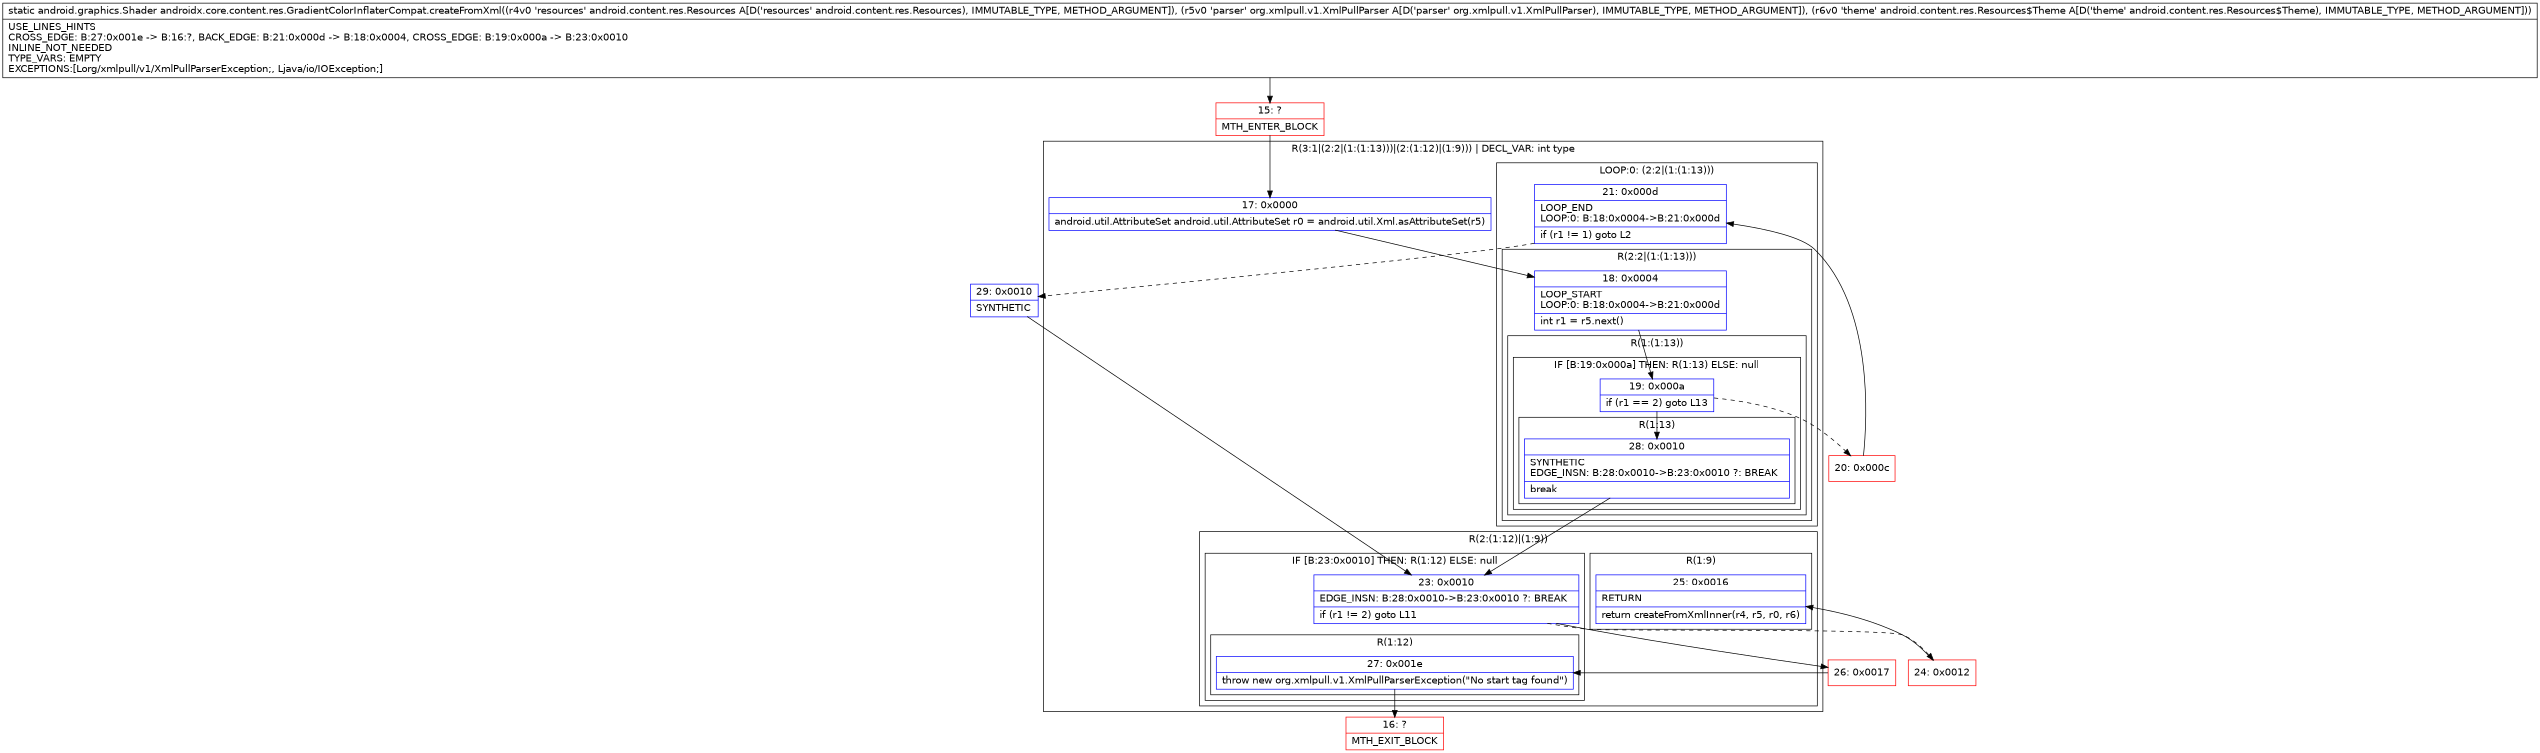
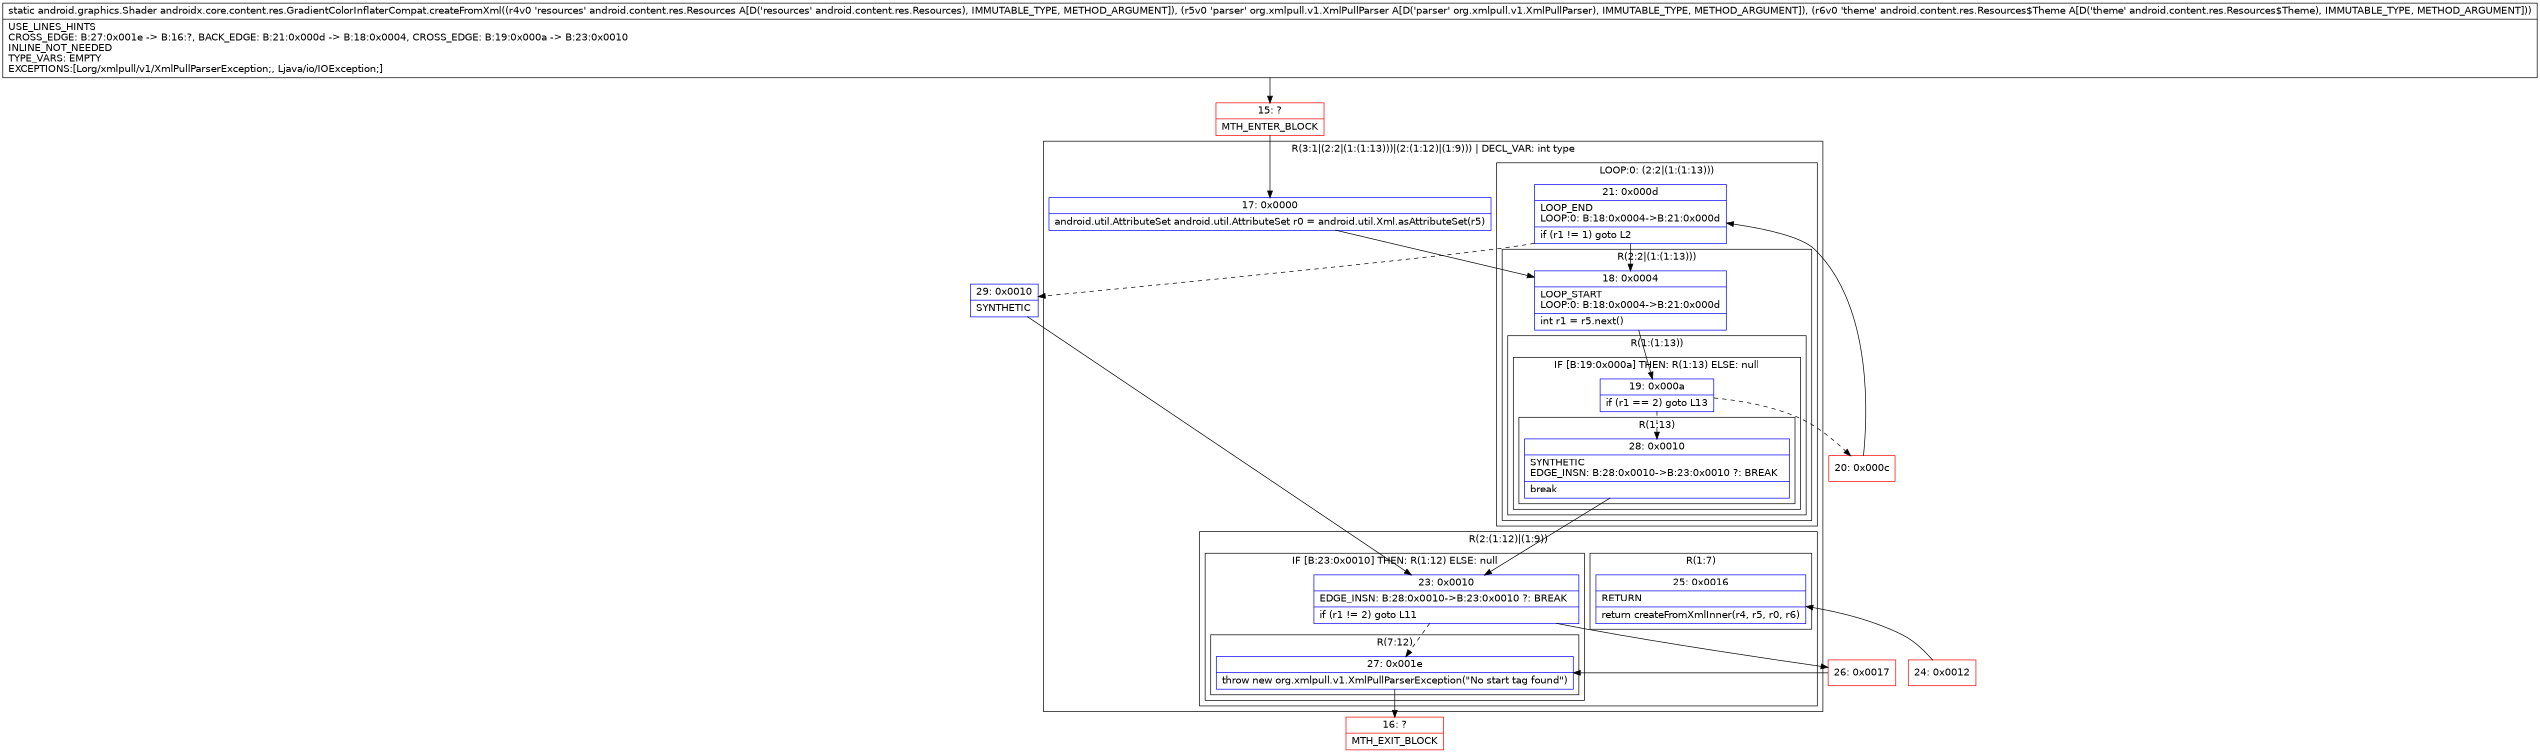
none -> (1630, 254)
(1657, 422) -> (1657, 422)
(1701, 561) -> (1701, 561)
(1829, 631) -> (1418, 639)
(1395, 643) -> (1395, 643)
